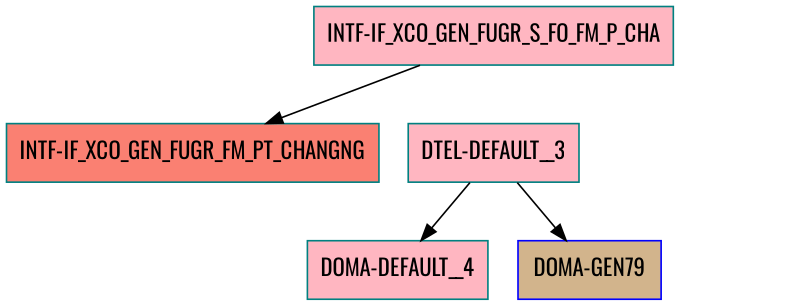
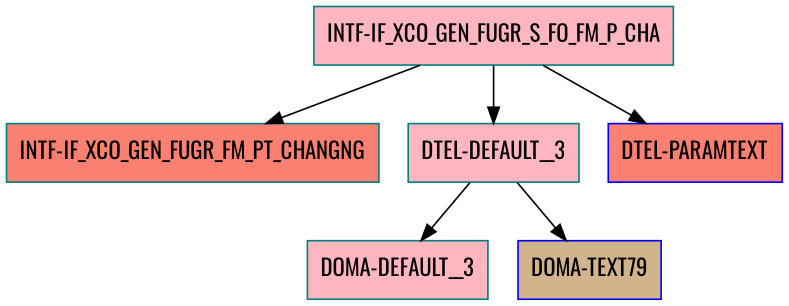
none -> (494, 86)
none -> (695, 153)
(398, 270) -> (398, 270)
(590, 270) -> (590, 270)
